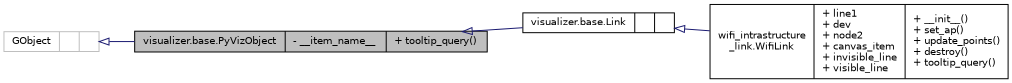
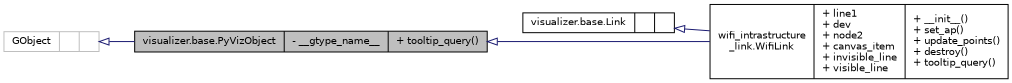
(498, 29) -> (604, 42)
(335, 41) -> (336, 41)
